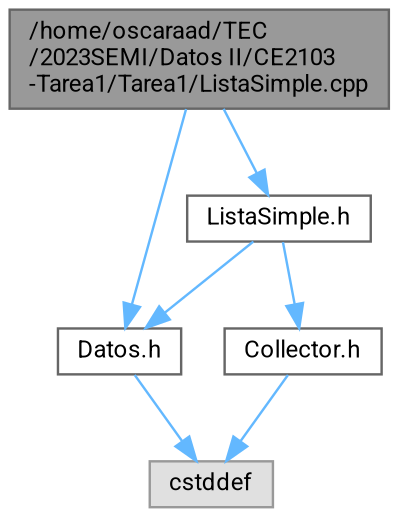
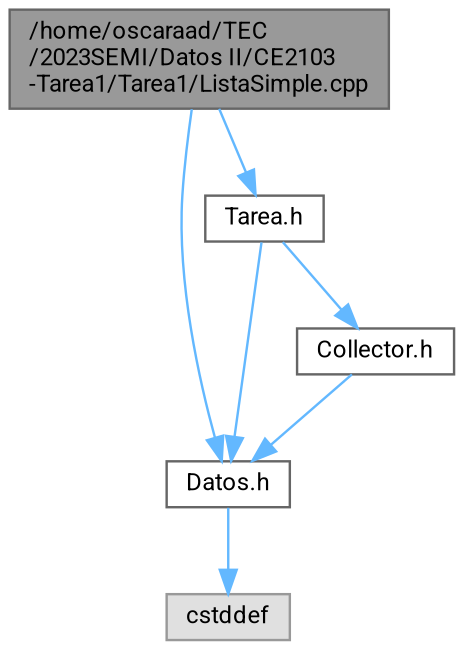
(279, 219) -> (264, 219)
(264, 408) -> (311, 410)
